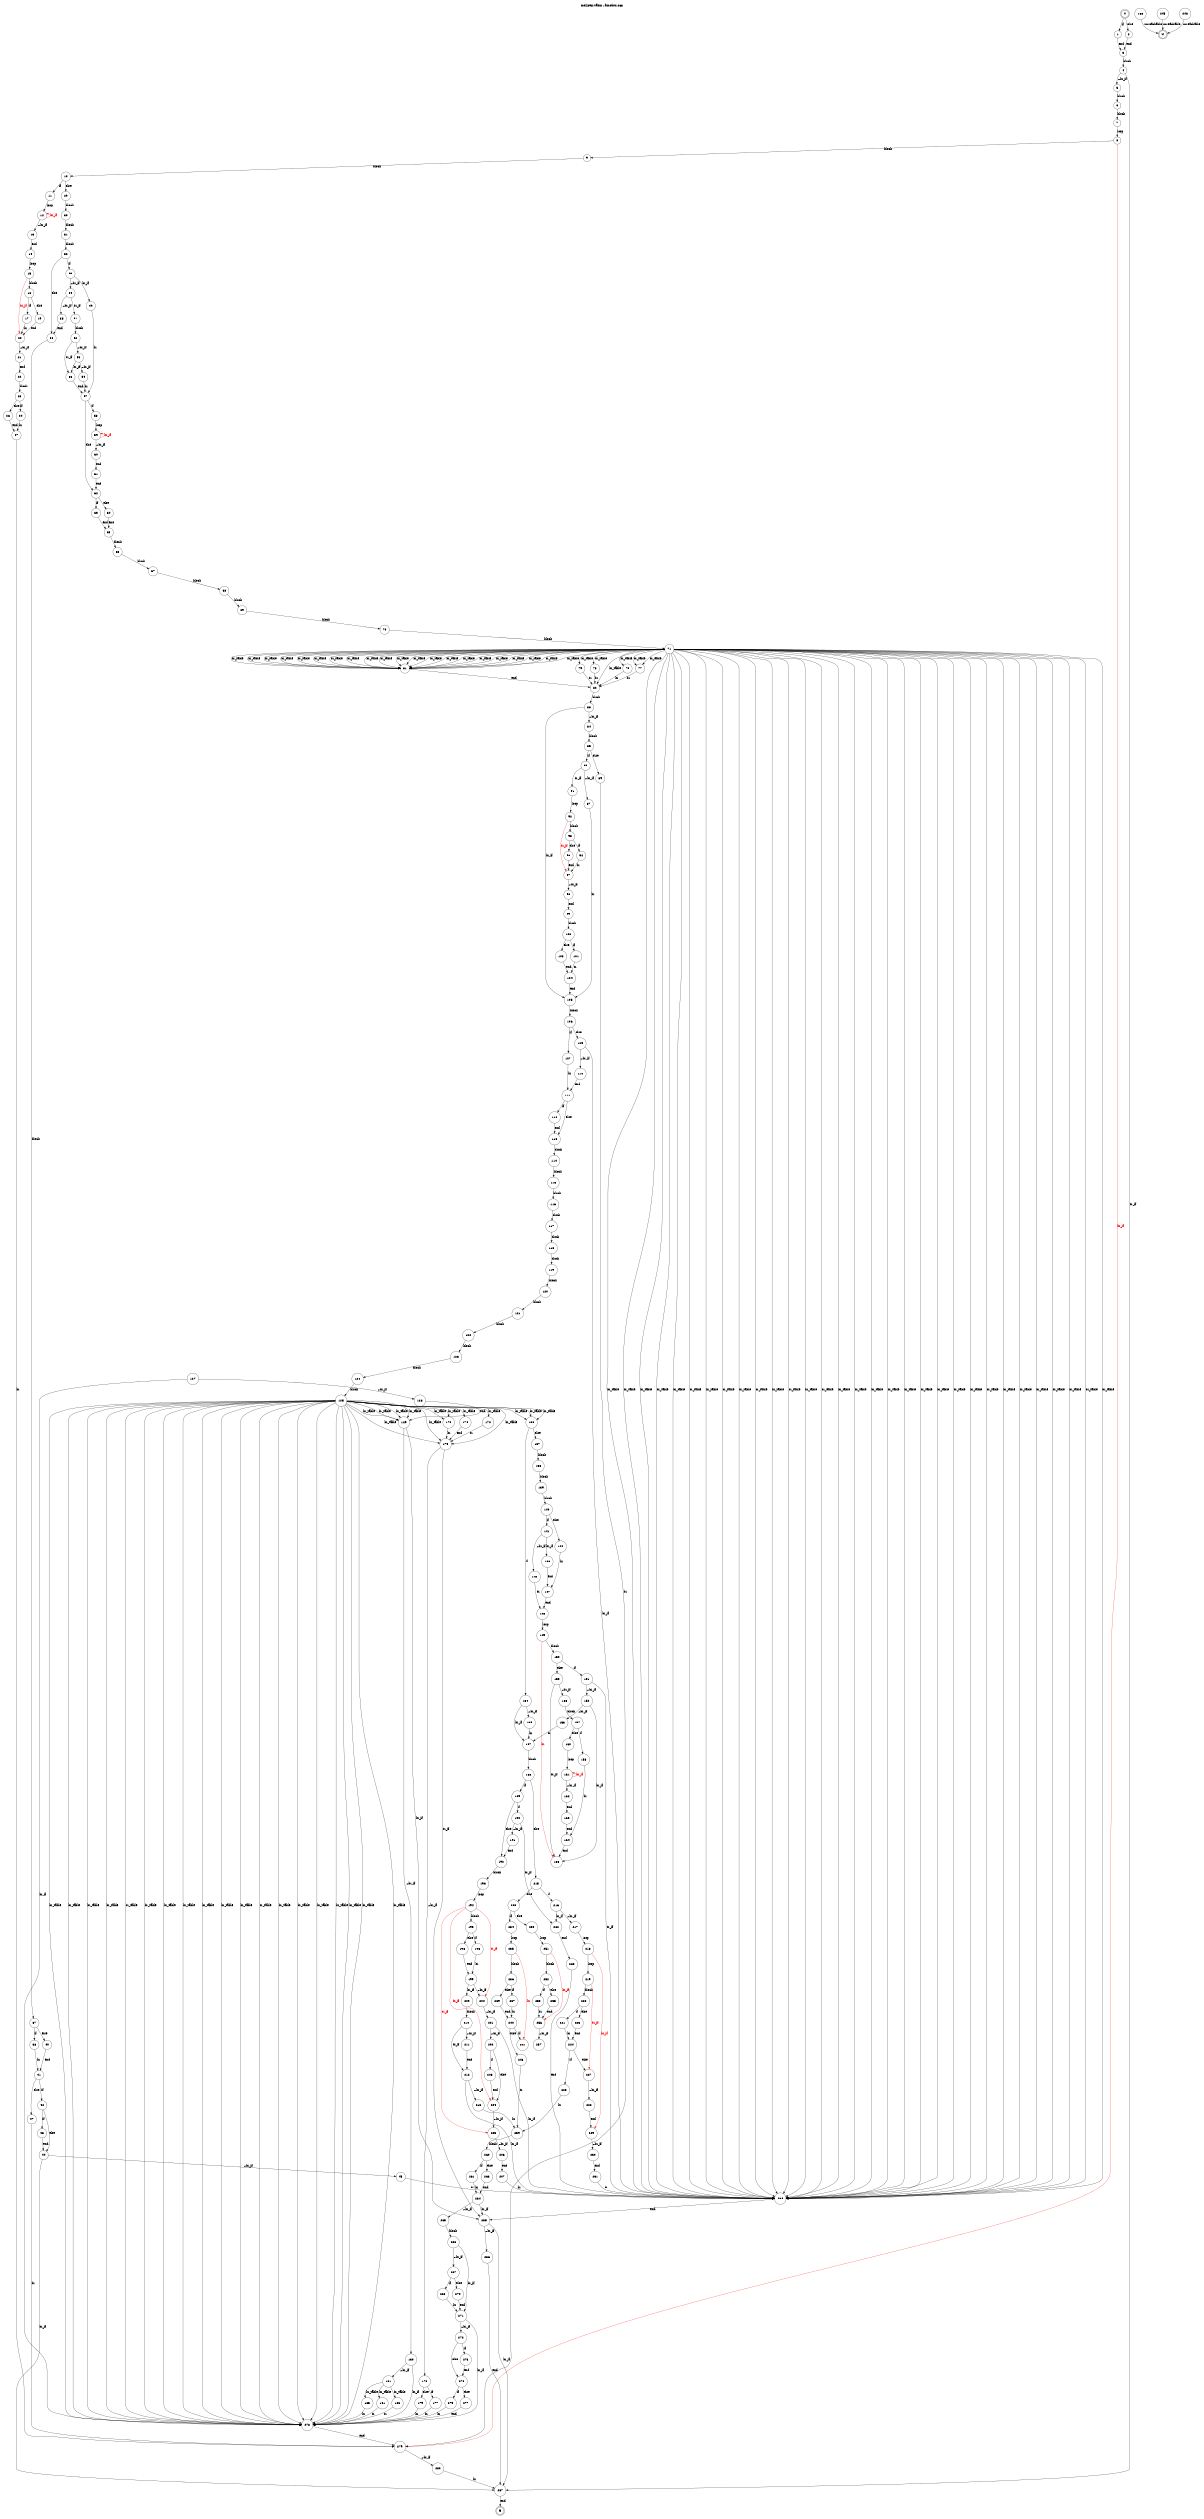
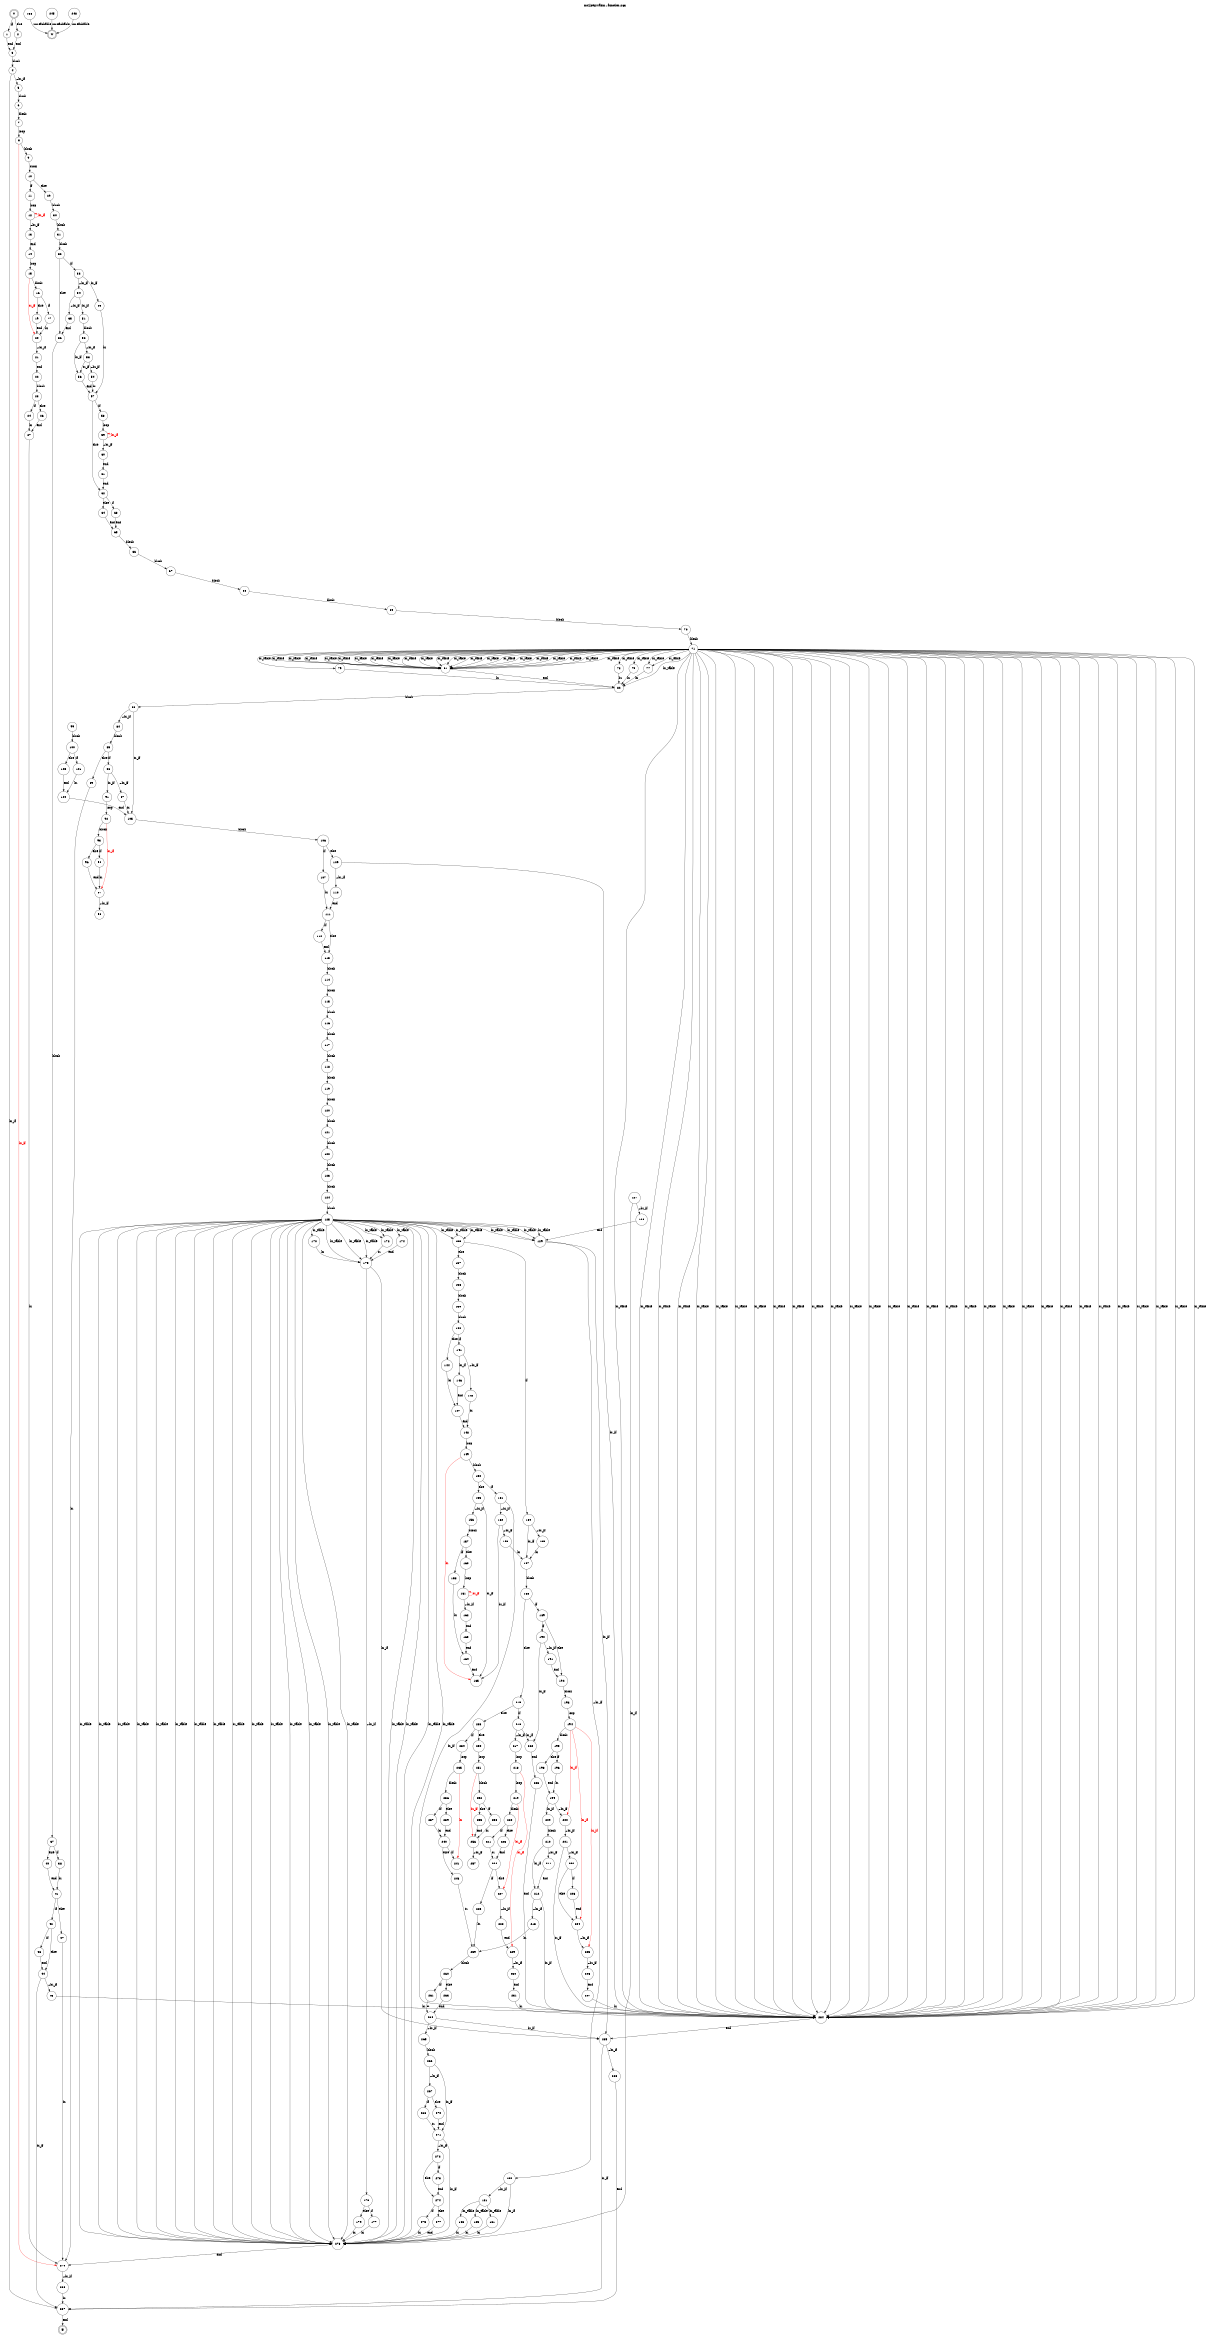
(568, 903) -> none
